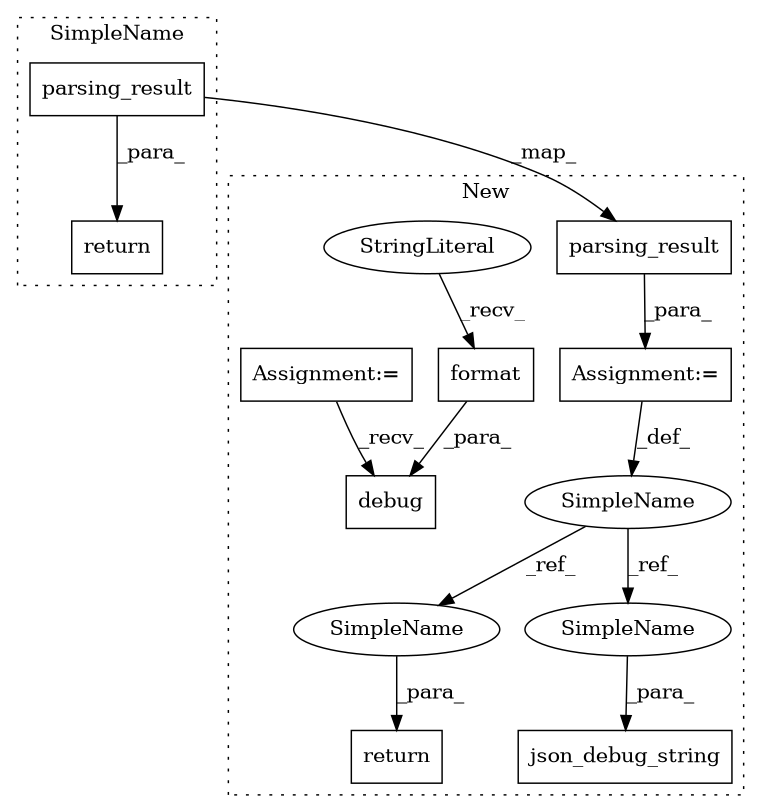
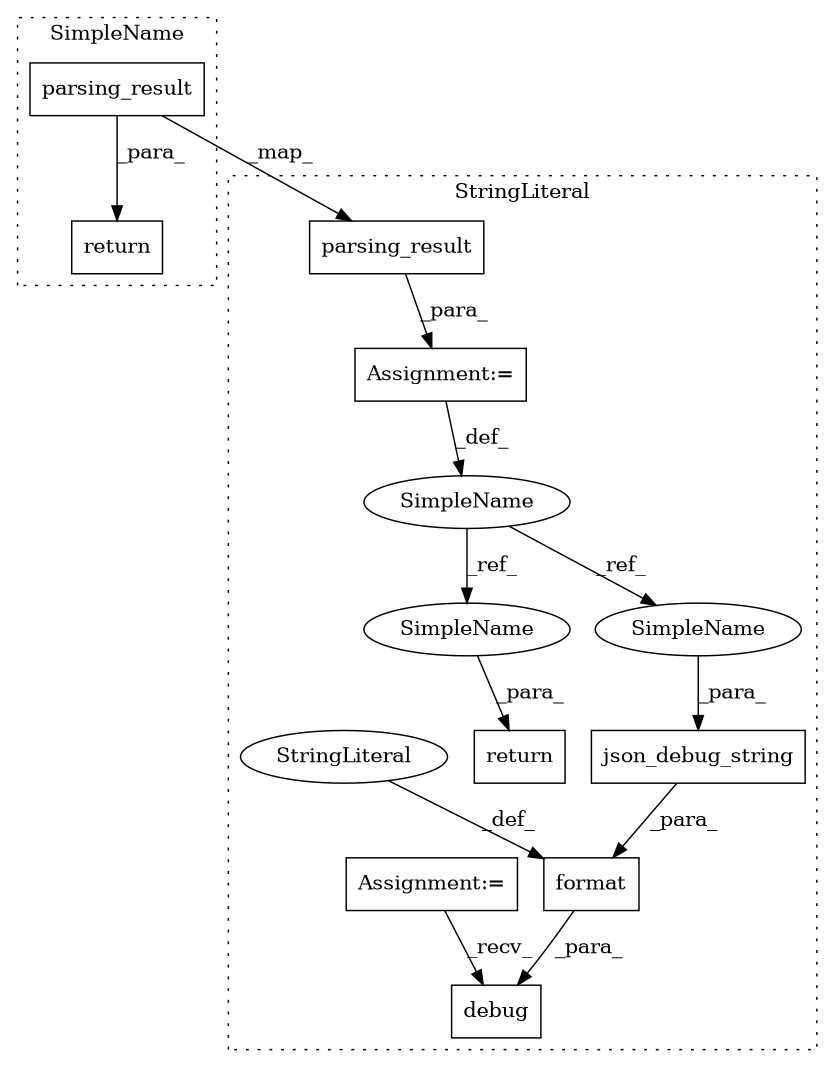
(486, 193) -> (523, 193)
(493, 311) -> (509, 821)
none -> (650, 815)
